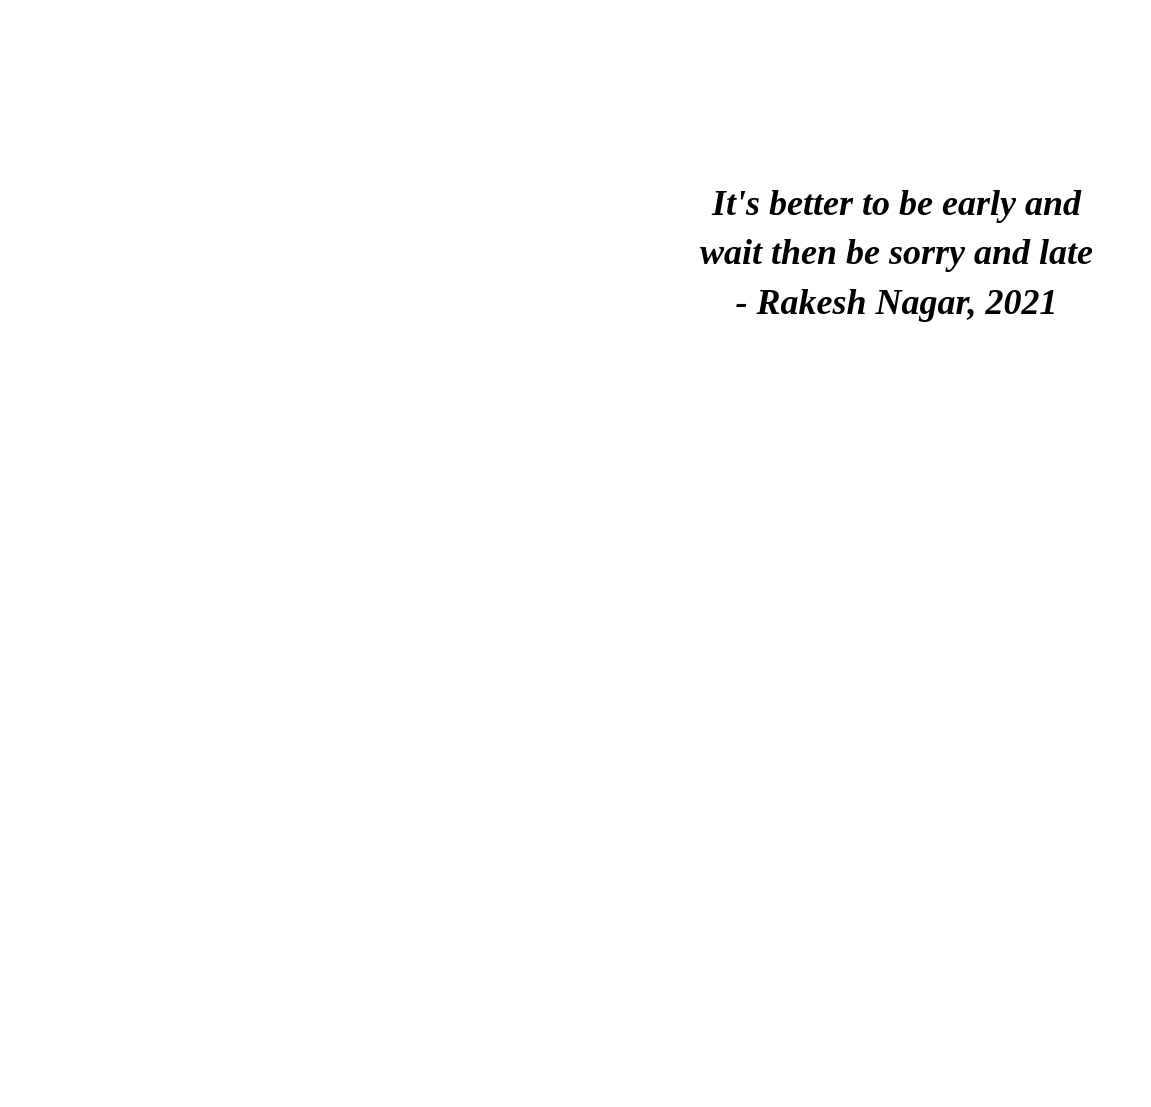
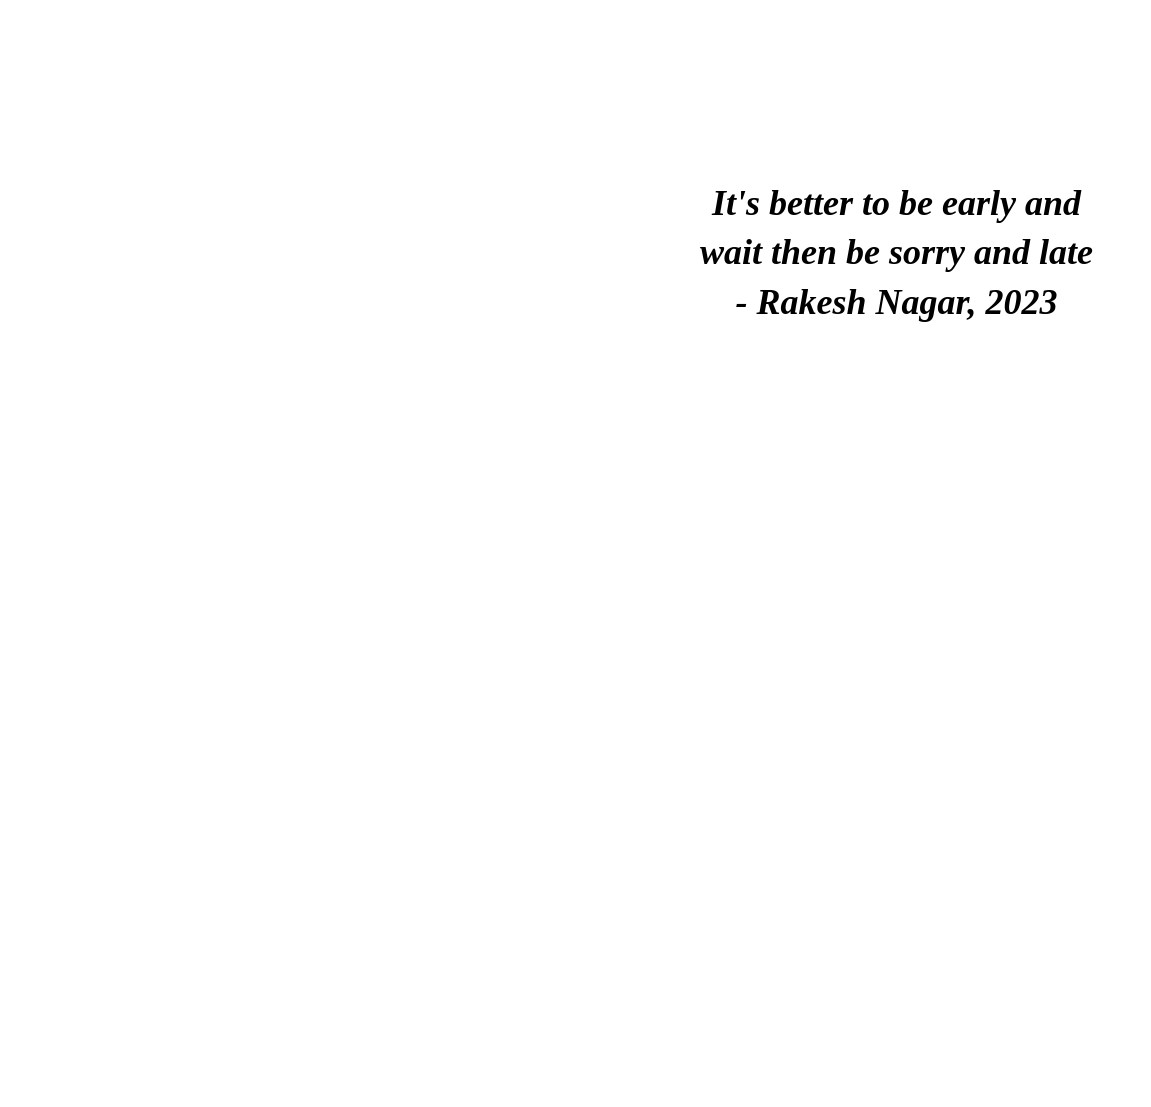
(897, 253) -> (897, 253)
